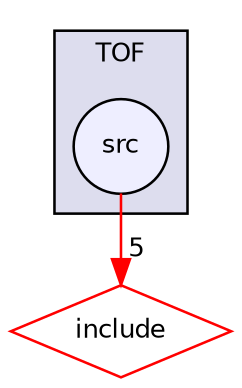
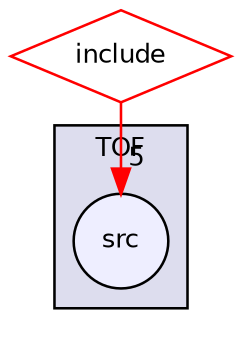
(121, 230) -> (121, 142)
